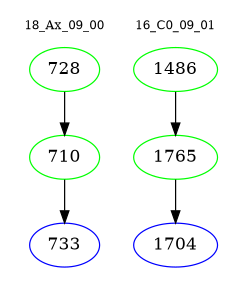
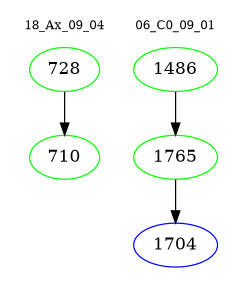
(65, 26) -> (65, 26)
(176, 26) -> (176, 26)
(65, 245) -> none
